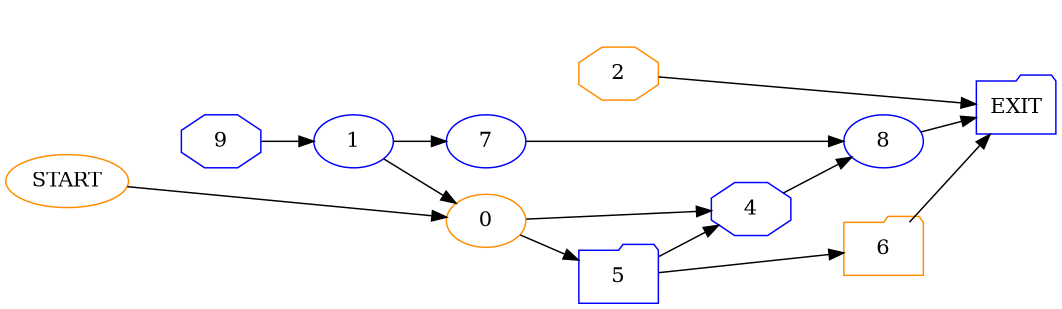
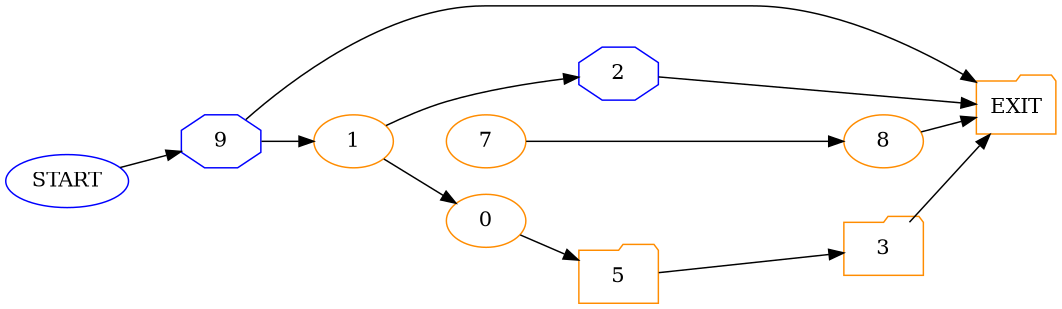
none -> (596, 6)
(619, 74) -> (619, 74)
(1016, 107) -> (1016, 107)
(354, 141) -> (354, 141)
(413, 141) -> (473, 95)
(486, 141) -> (486, 141)
(884, 141) -> (884, 141)
(67, 181) -> (67, 181)
(279, 201) -> (143, 161)
(751, 209) -> none
(884, 249) -> (884, 249)
(619, 277) -> (619, 277)
